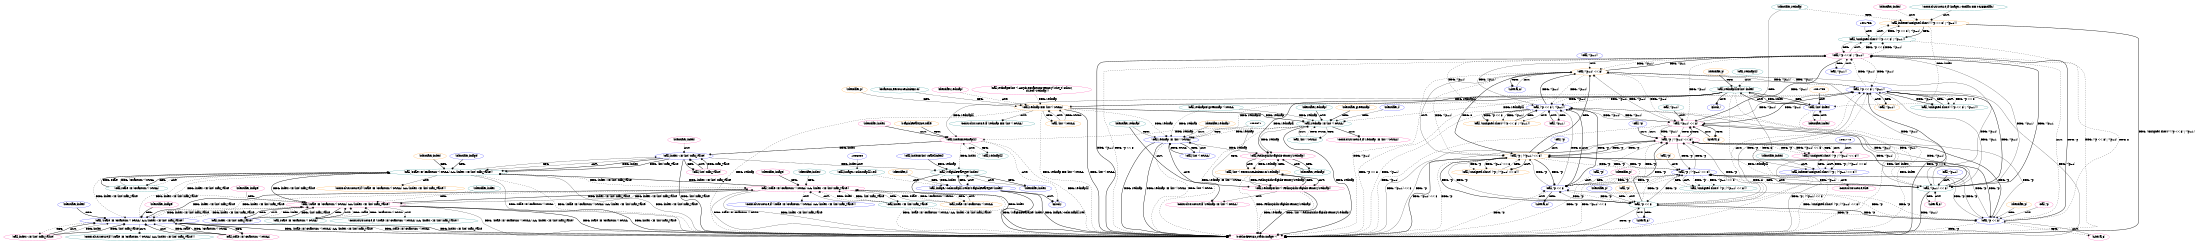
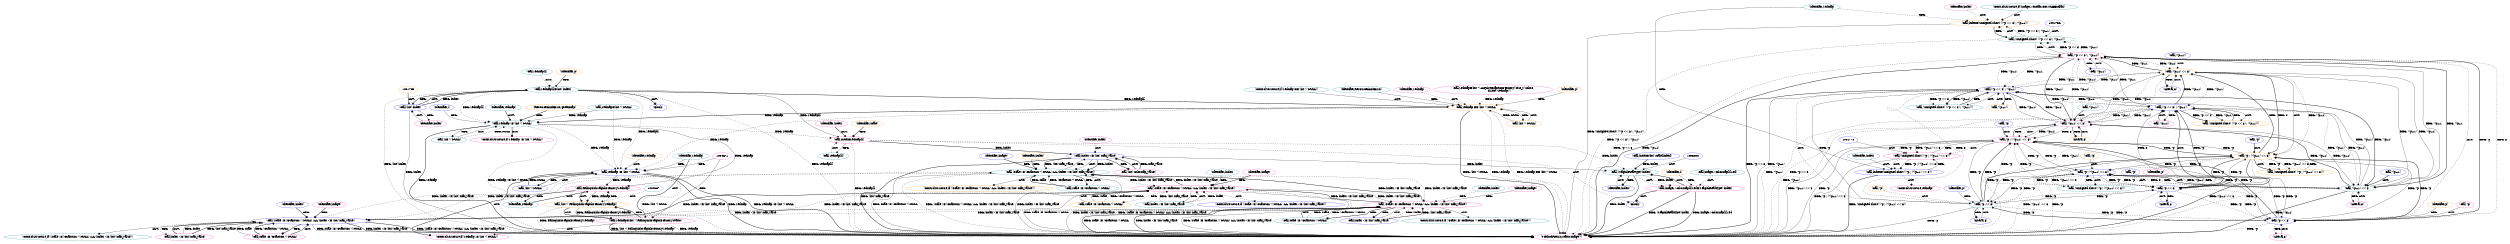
(900, 90) -> (1361, 90)
(1486, 101) -> none
(1917, 103) -> none
(1211, 108) -> (613, 108)
(1356, 108) -> (555, 108)
(1018, 115) -> (1381, 99)
(917, 124) -> (867, 124)
(1255, 124) -> (722, 156)
(857, 163) -> (1665, 164)
(947, 164) -> (1650, 164)
(707, 172) -> (1138, 172)
(1253, 172) -> (585, 205)
(963, 180) -> (1680, 180)
none -> (654, 188)
(966, 188) -> (1695, 188)
(1293, 188) -> (646, 221)
(1854, 188) -> (1915, 188)
(1856, 229) -> (924, 236)
(1923, 234) -> (1670, 31)
(1579, 235) -> (1806, 231)
